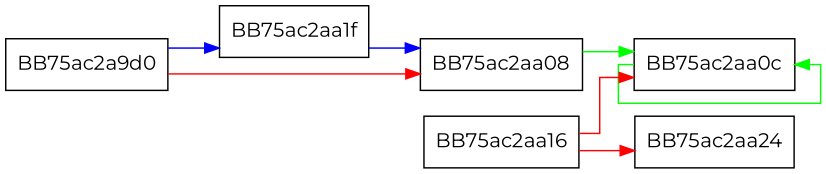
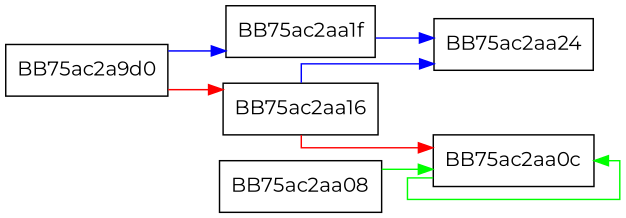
(387, 48) -> (398, 38)
(287, 74) -> (188, 90)
(600, 151) -> (351, 64)
